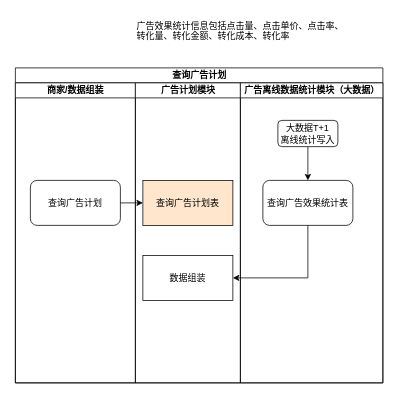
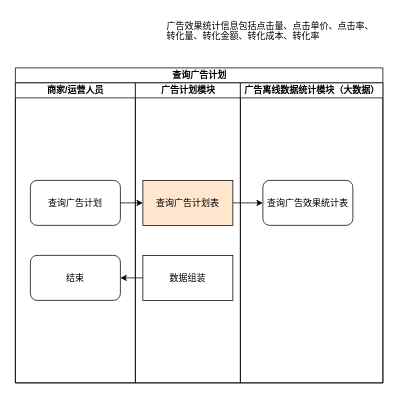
(244, 27) -> (274, 27)
(76, 90) -> (76, 90)
(308, 134) -> none
(308, 174) -> none
none -> (256, 203)
none -> (75, 278)
none -> (127, 278)
(308, 278) -> none
